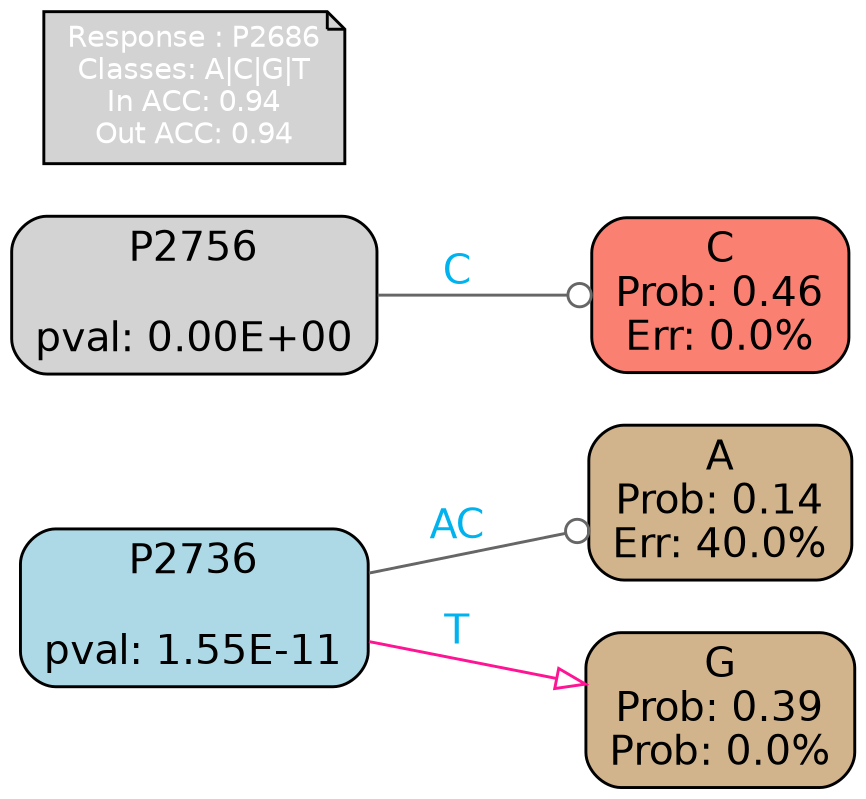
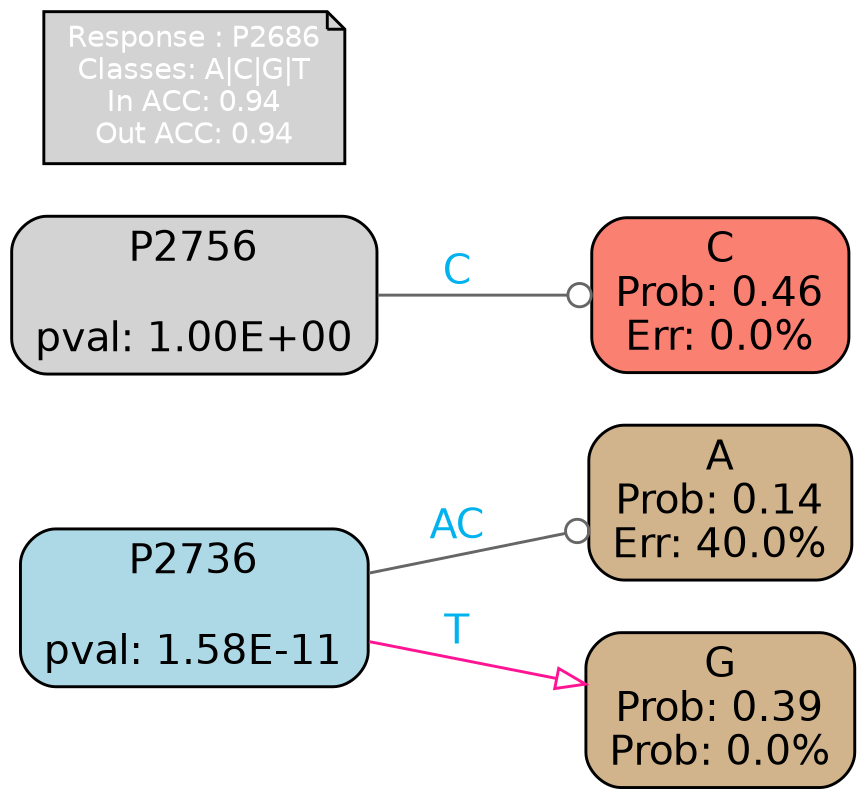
(194, 295) -> (194, 295)
(194, 608) -> (194, 608)
